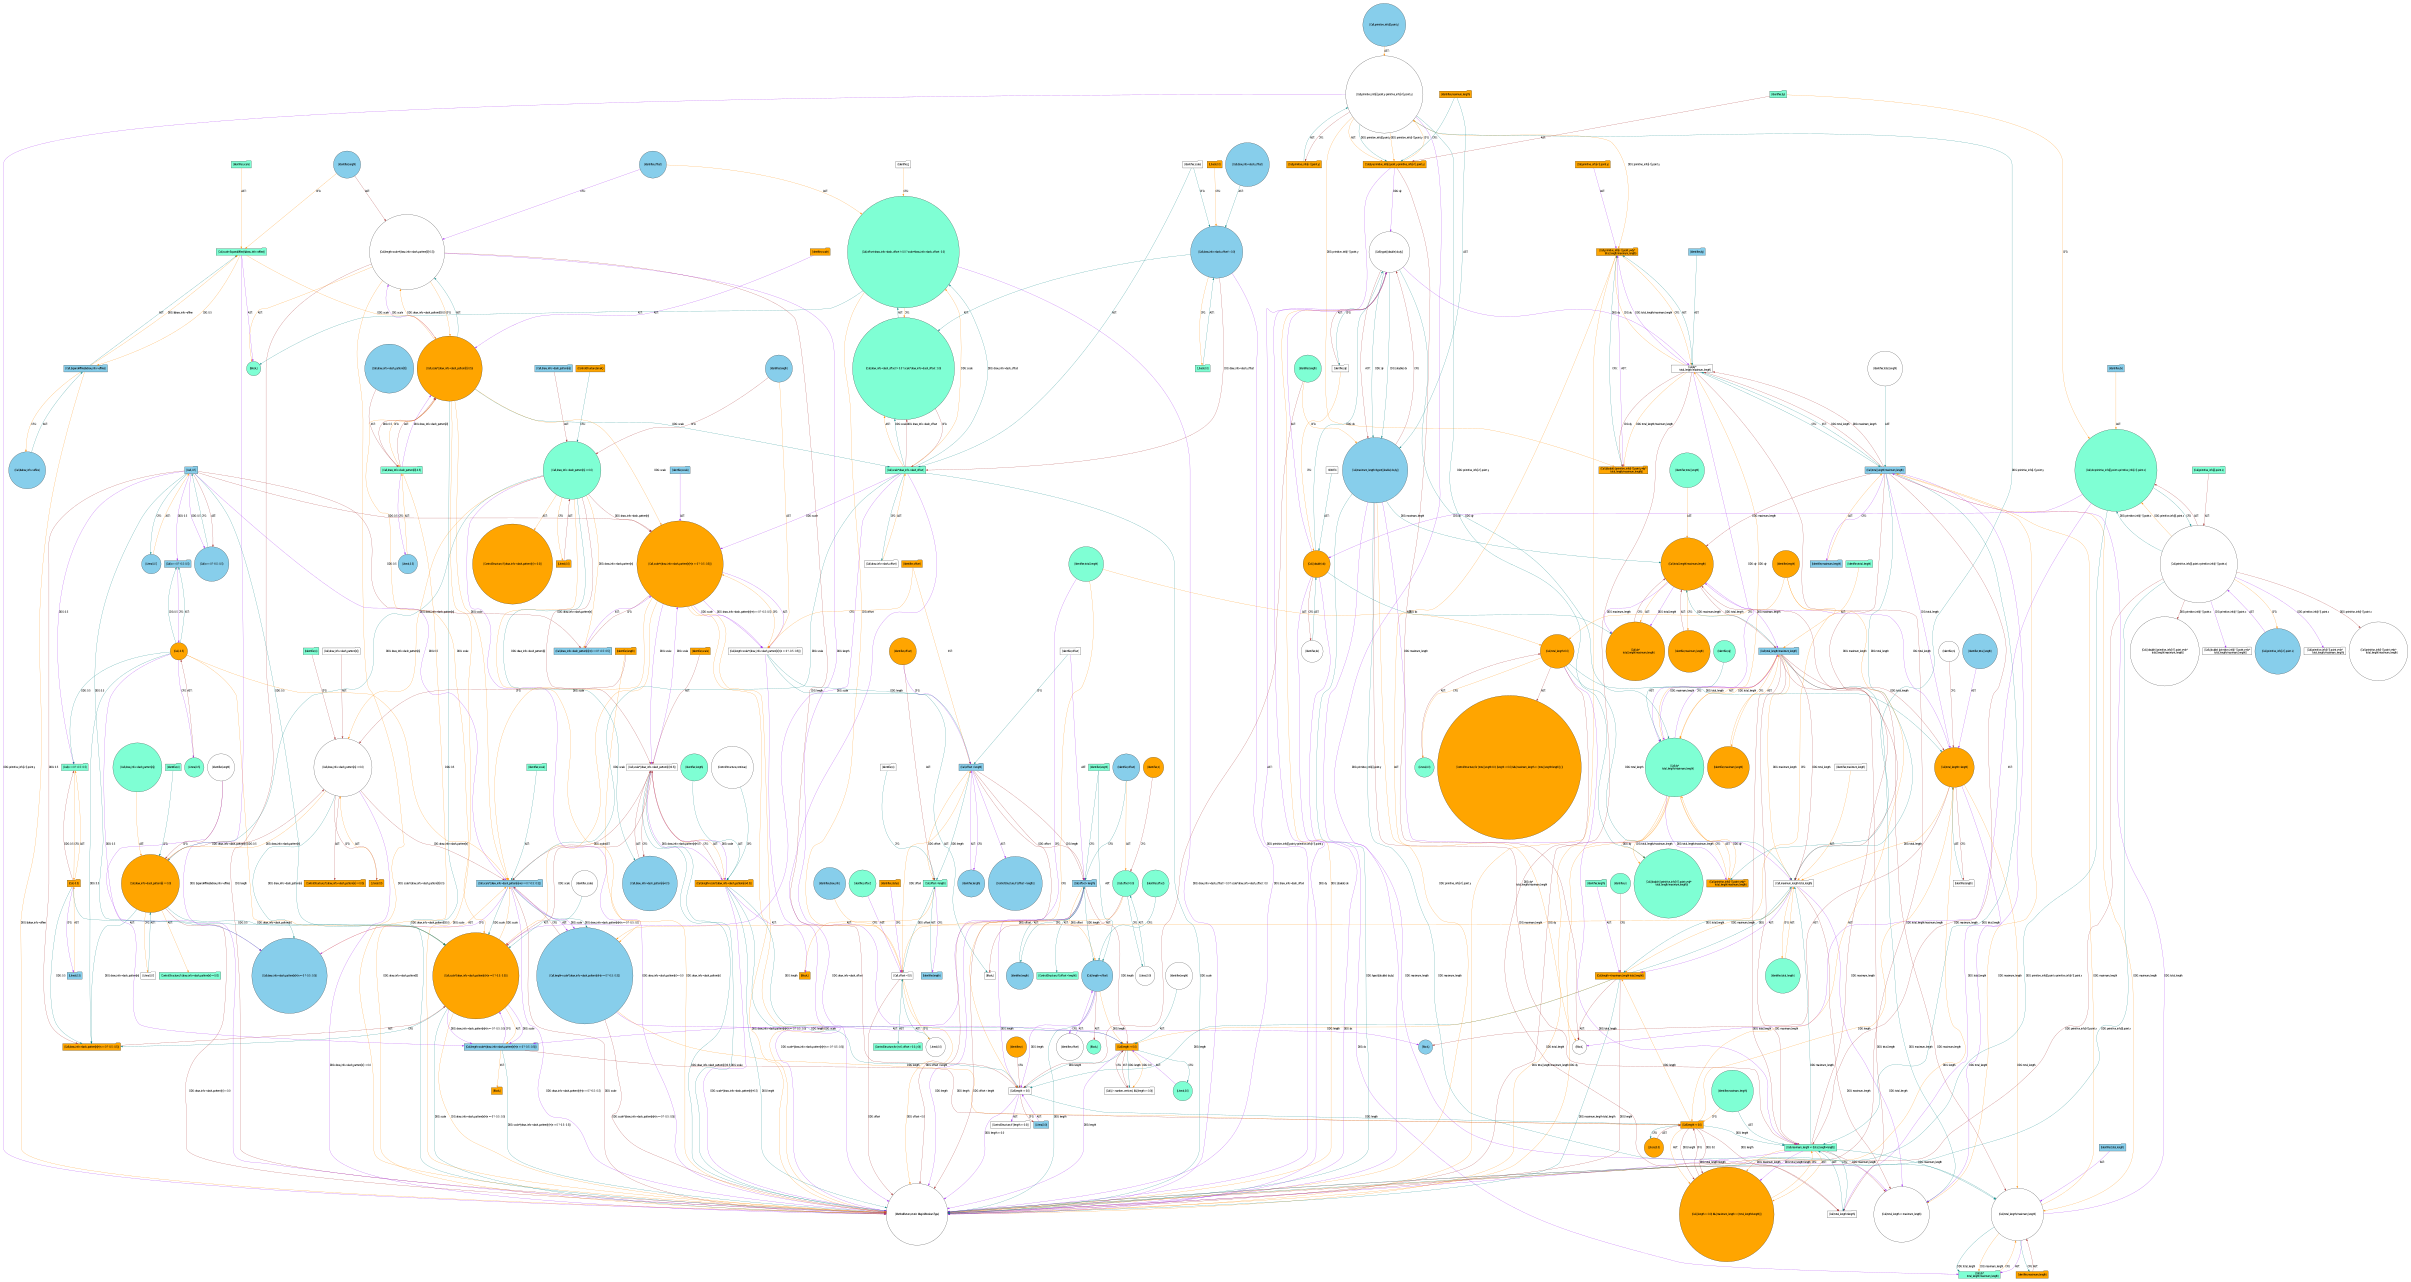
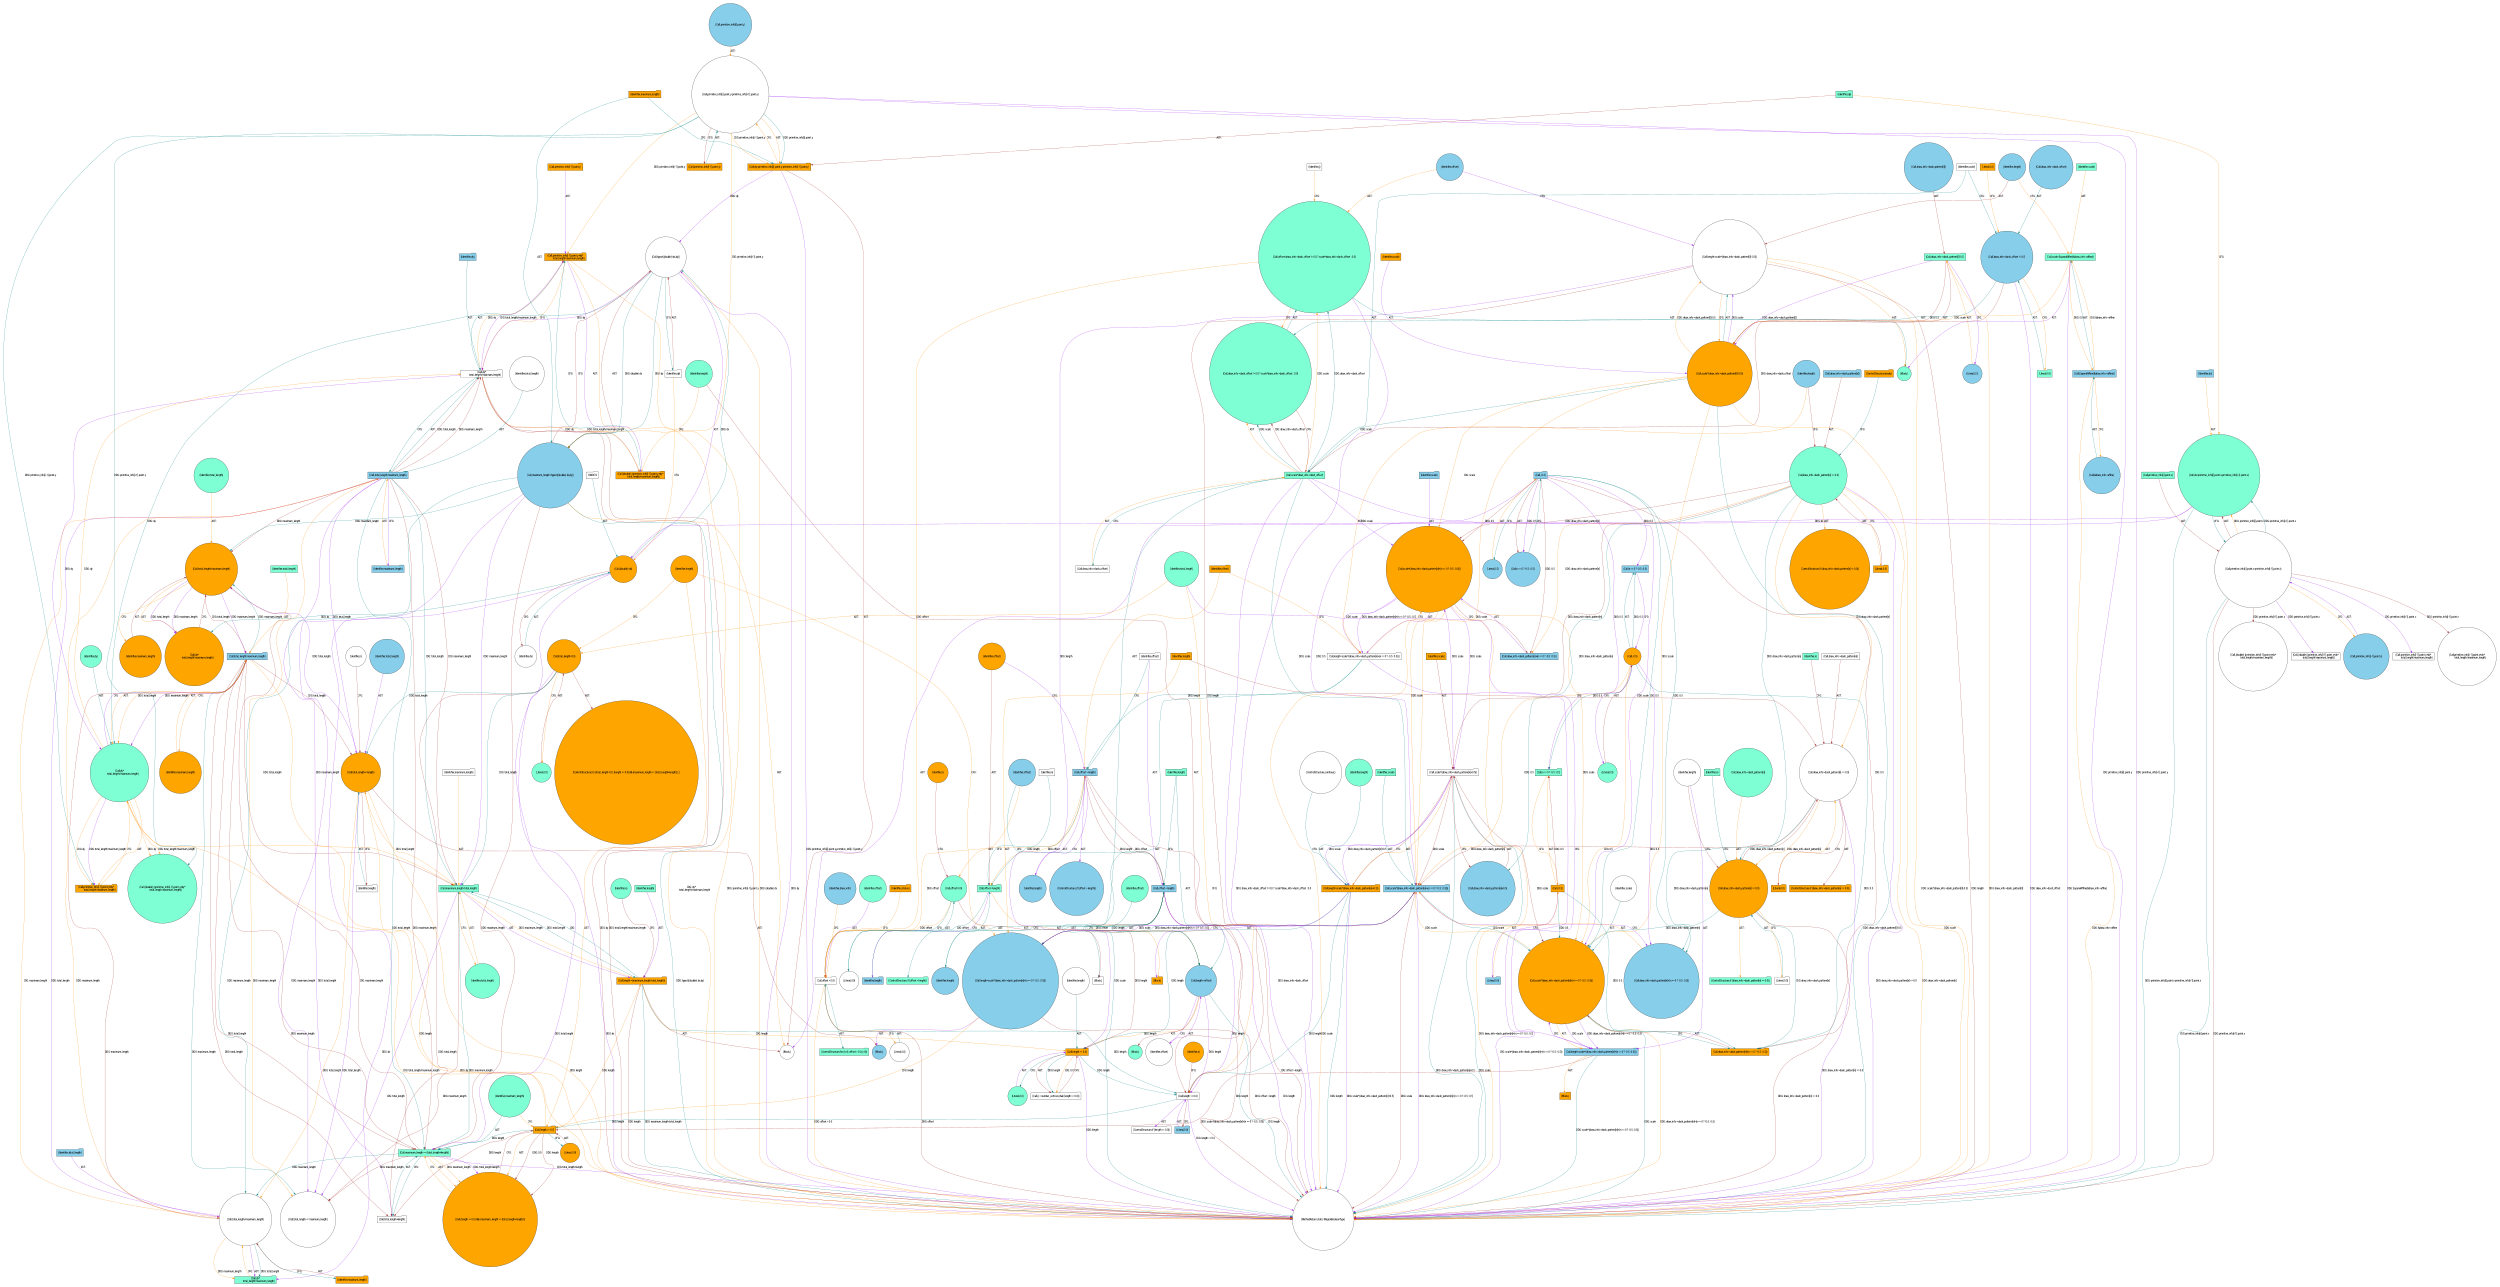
(395, 422) -> none
(1794, 884) -> (459, 889)
(896, 929) -> (864, 929)
